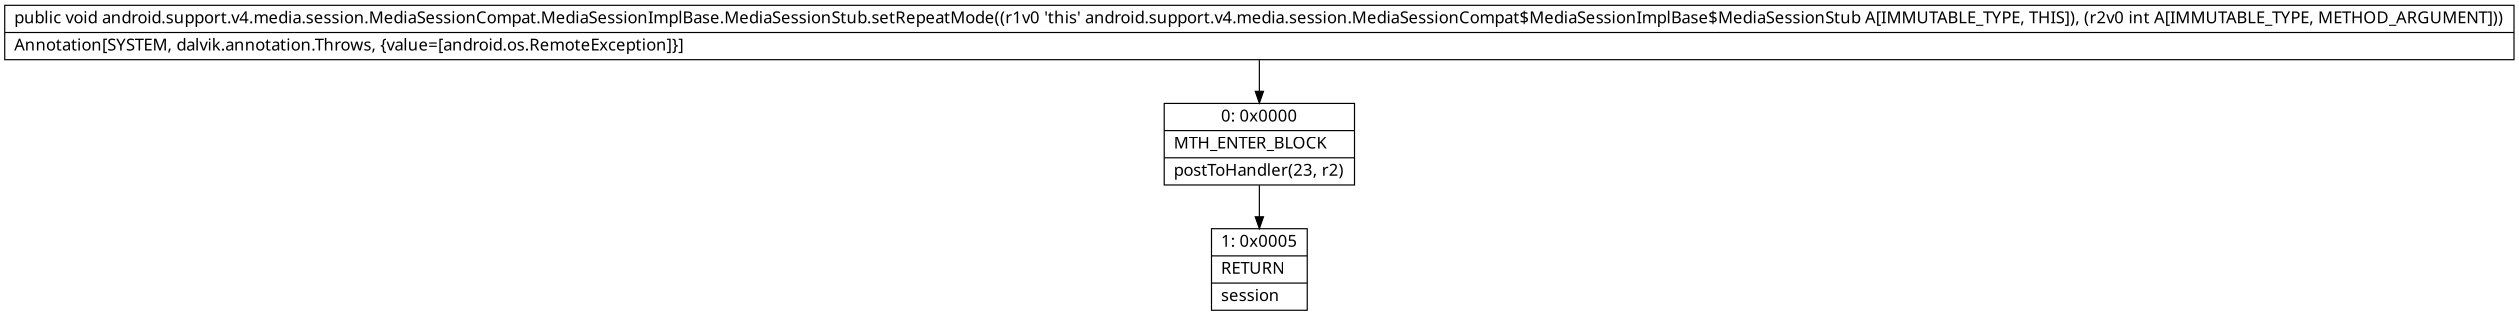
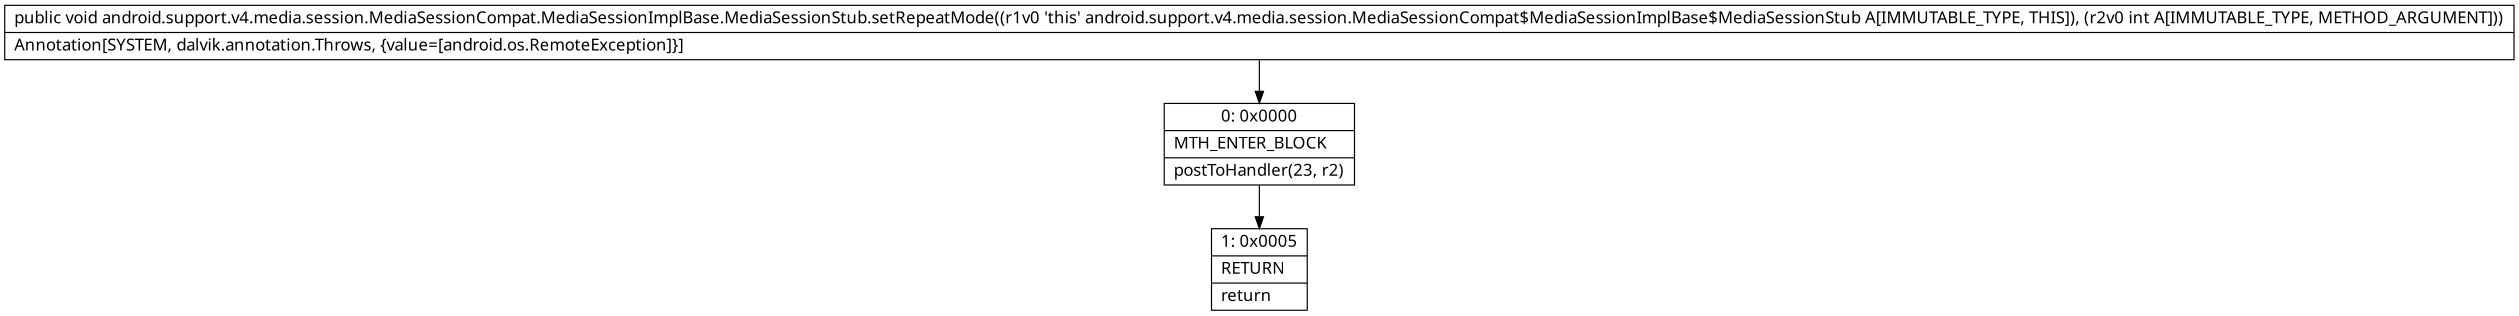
(1250, 296) -> (1246, 296)
